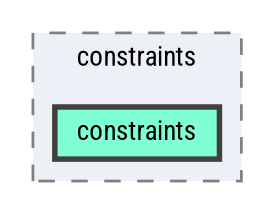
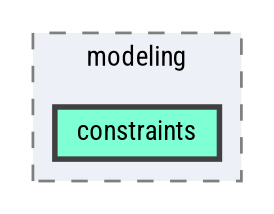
(137, 59) -> (137, 59)
